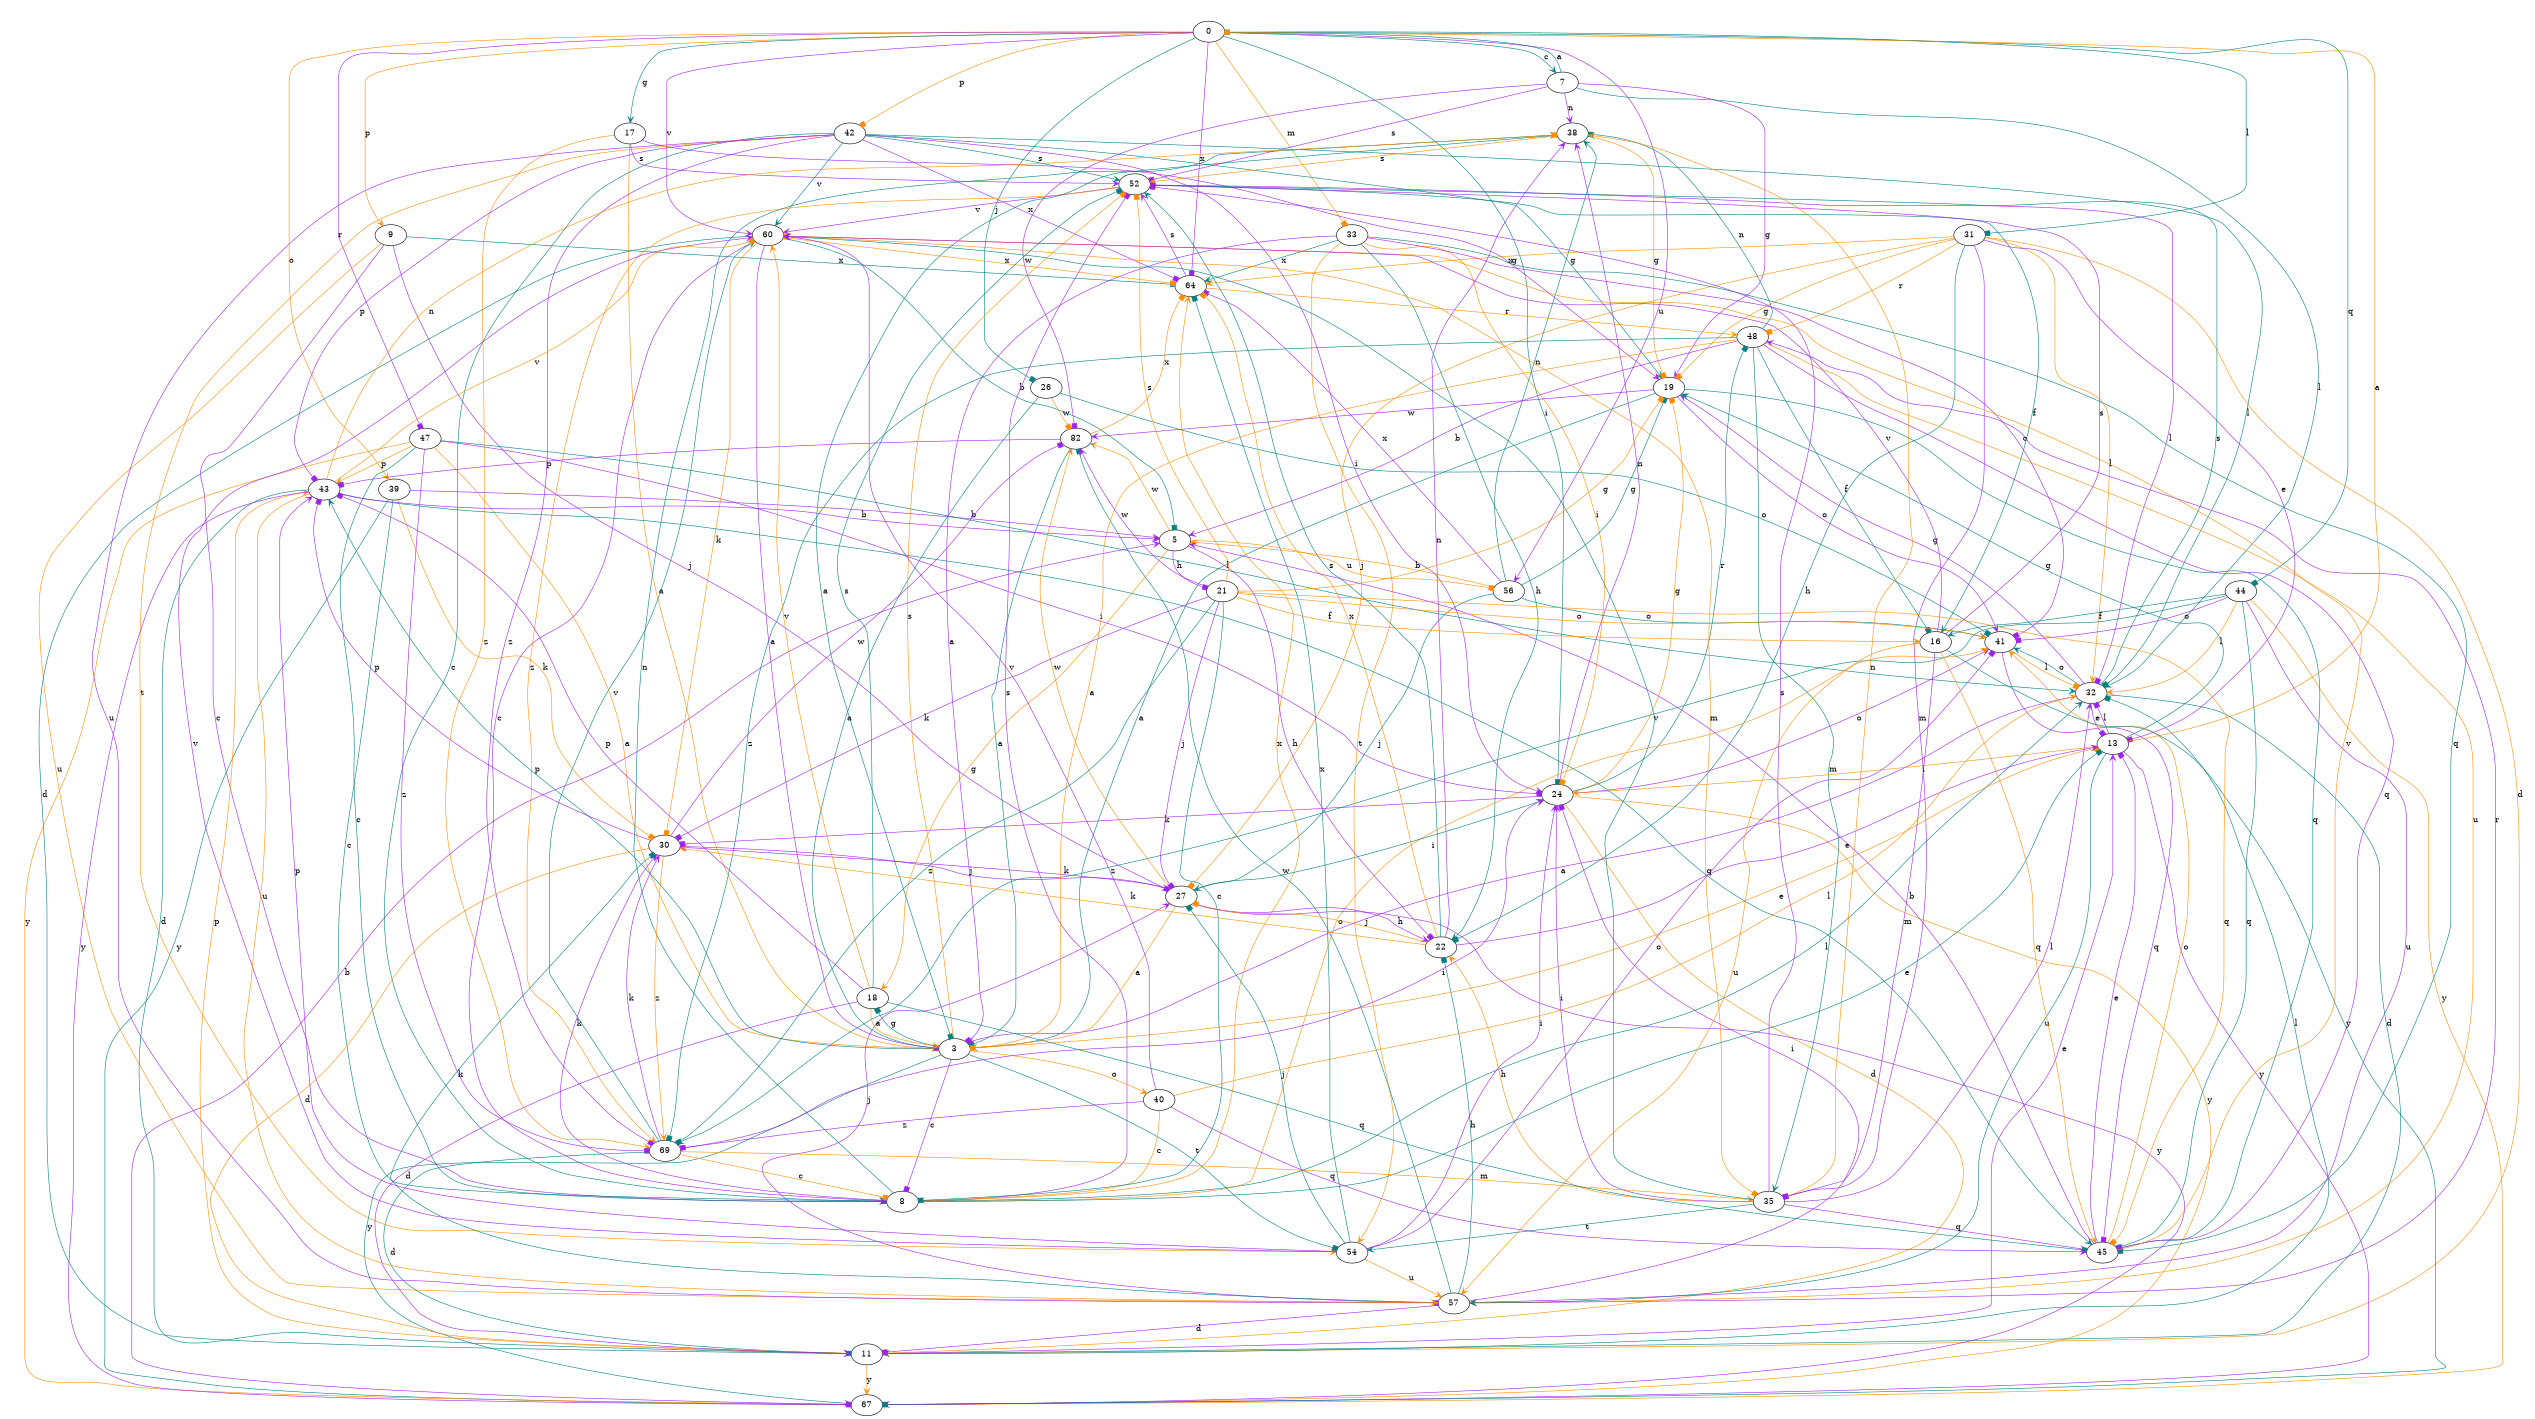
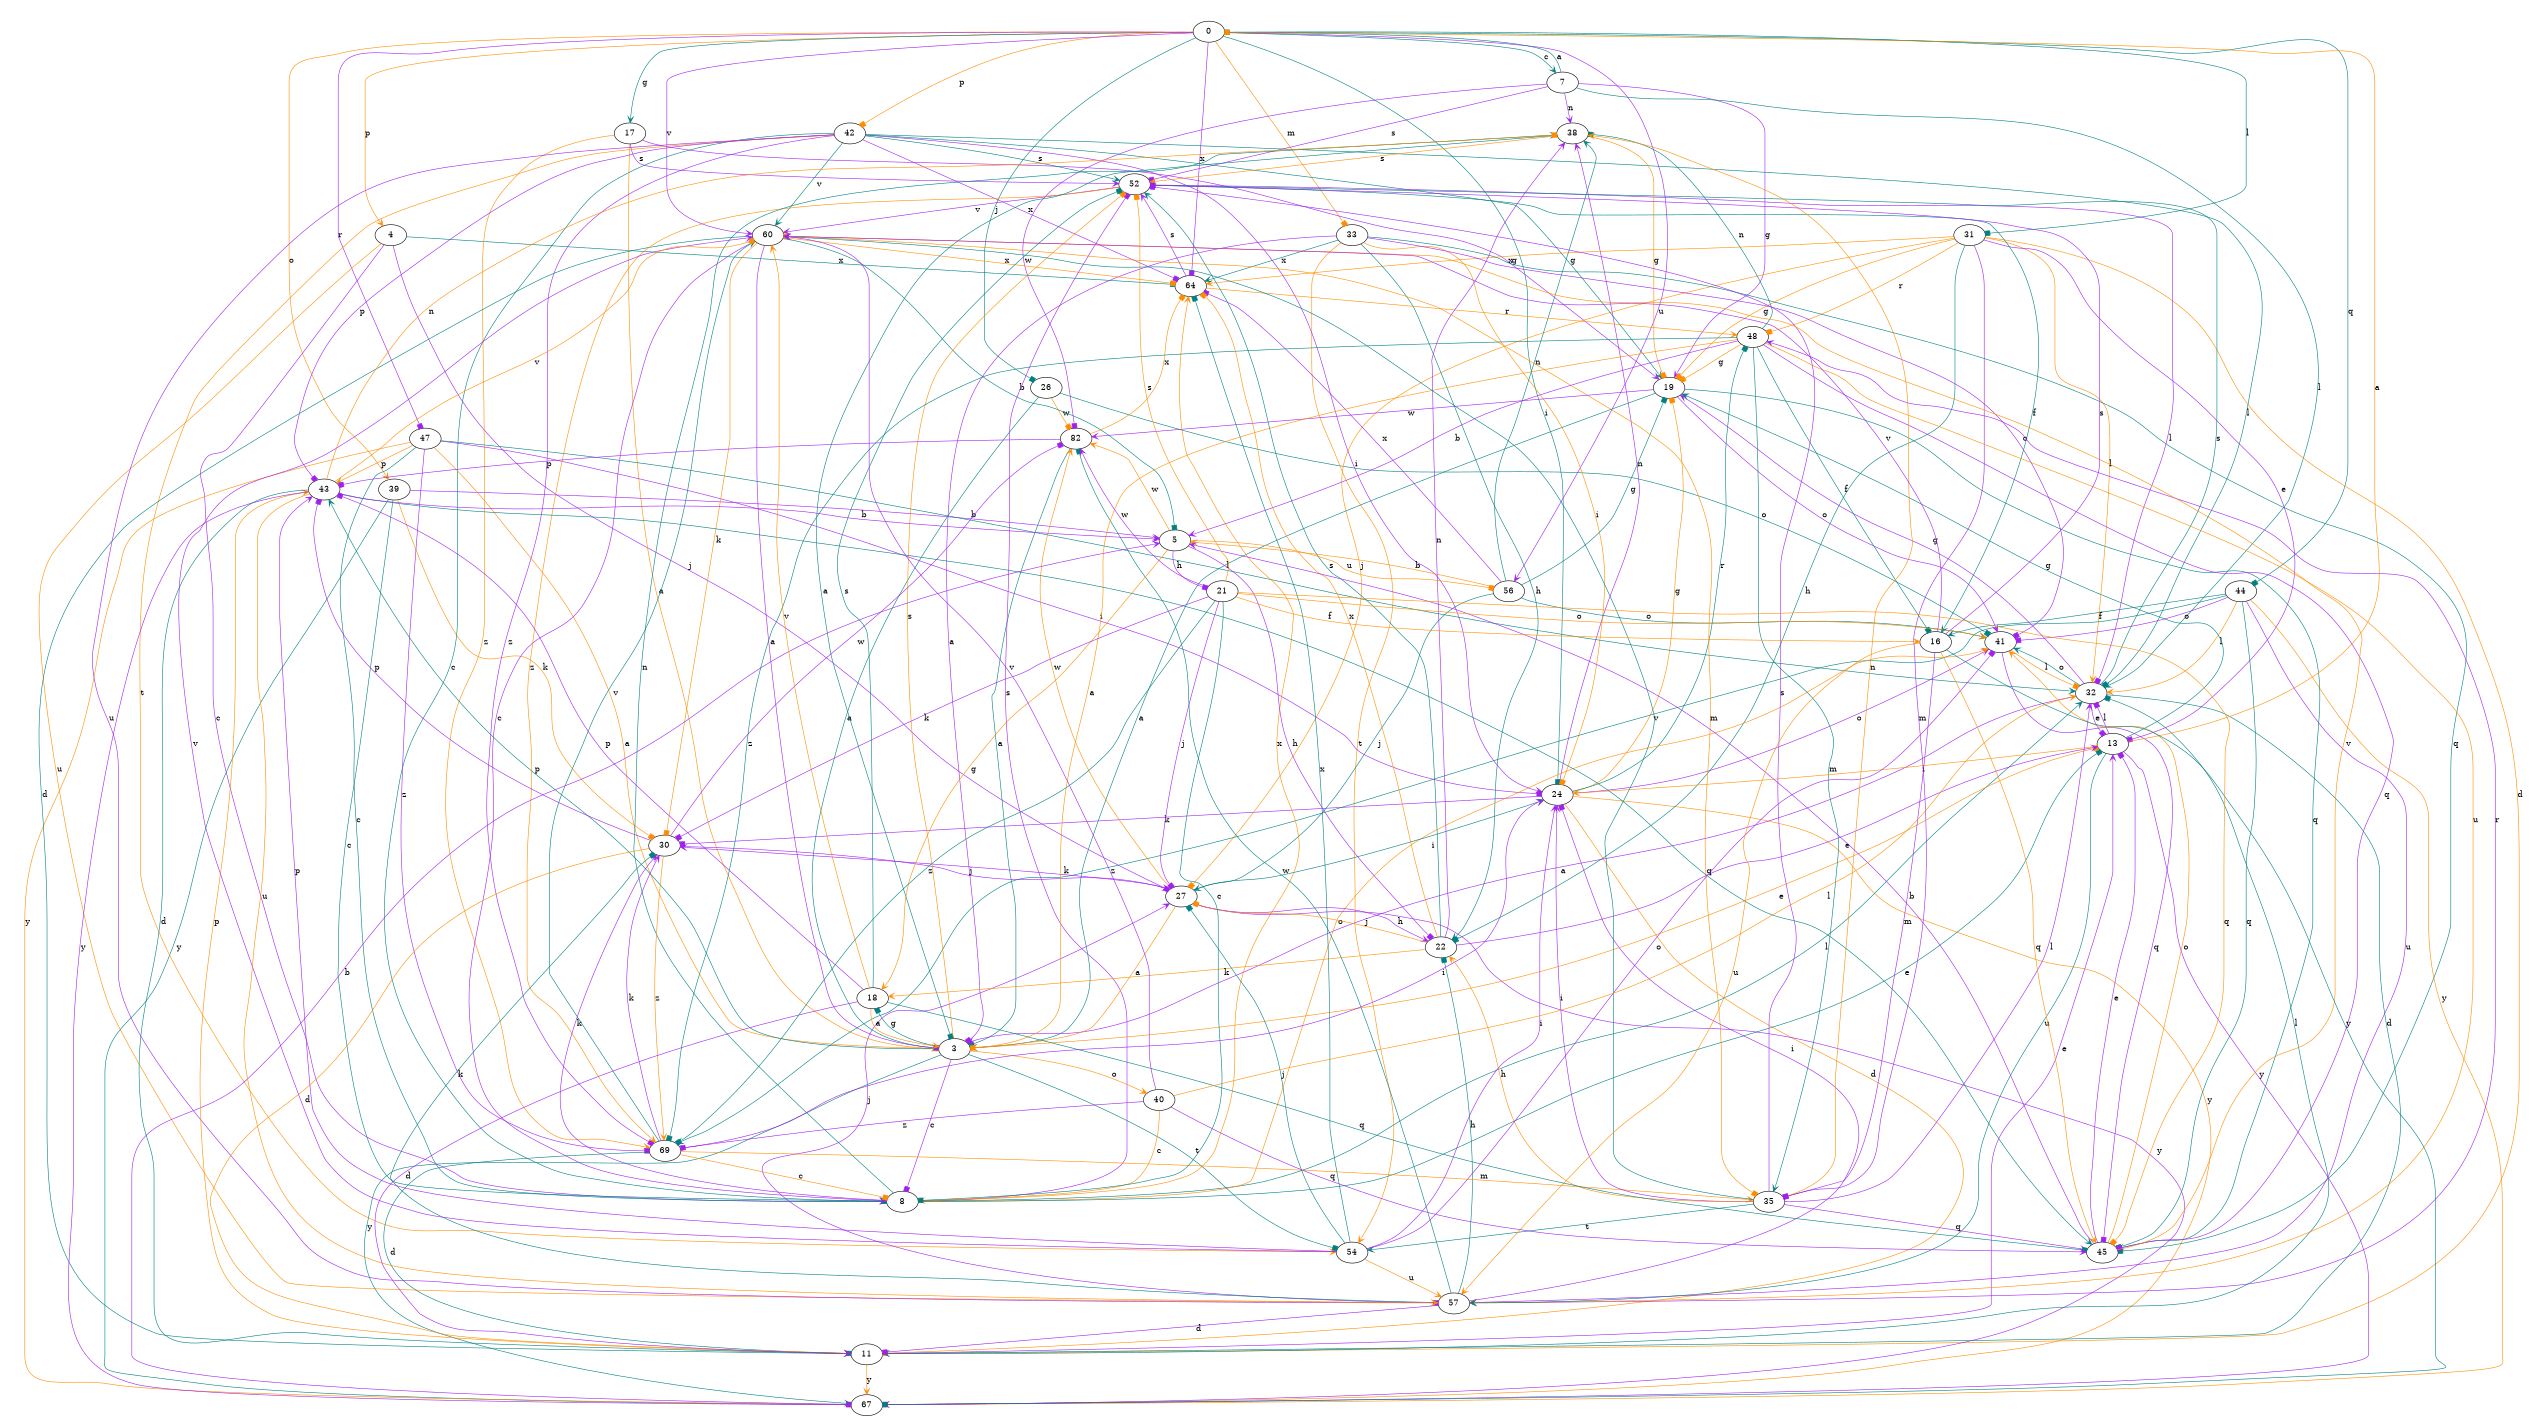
(391, 235) -> (391, 235)
(1465, 557) -> (1714, 361)
(1056, 897) -> (1160, 974)
